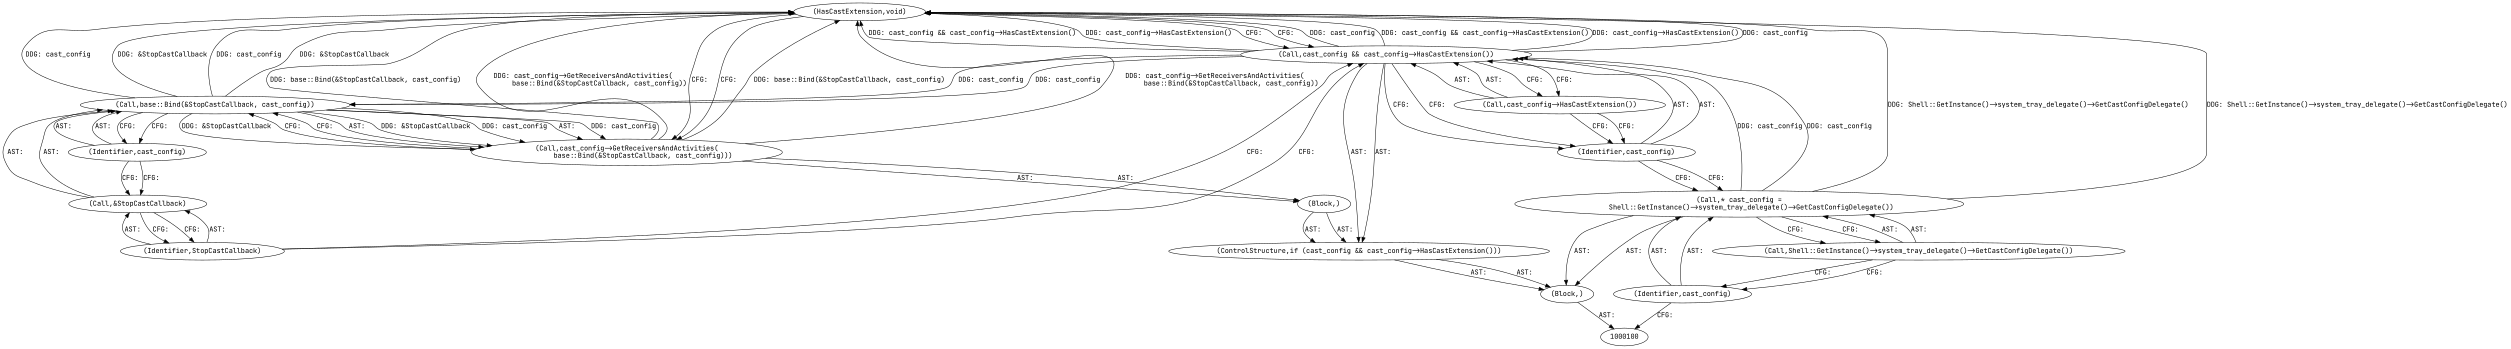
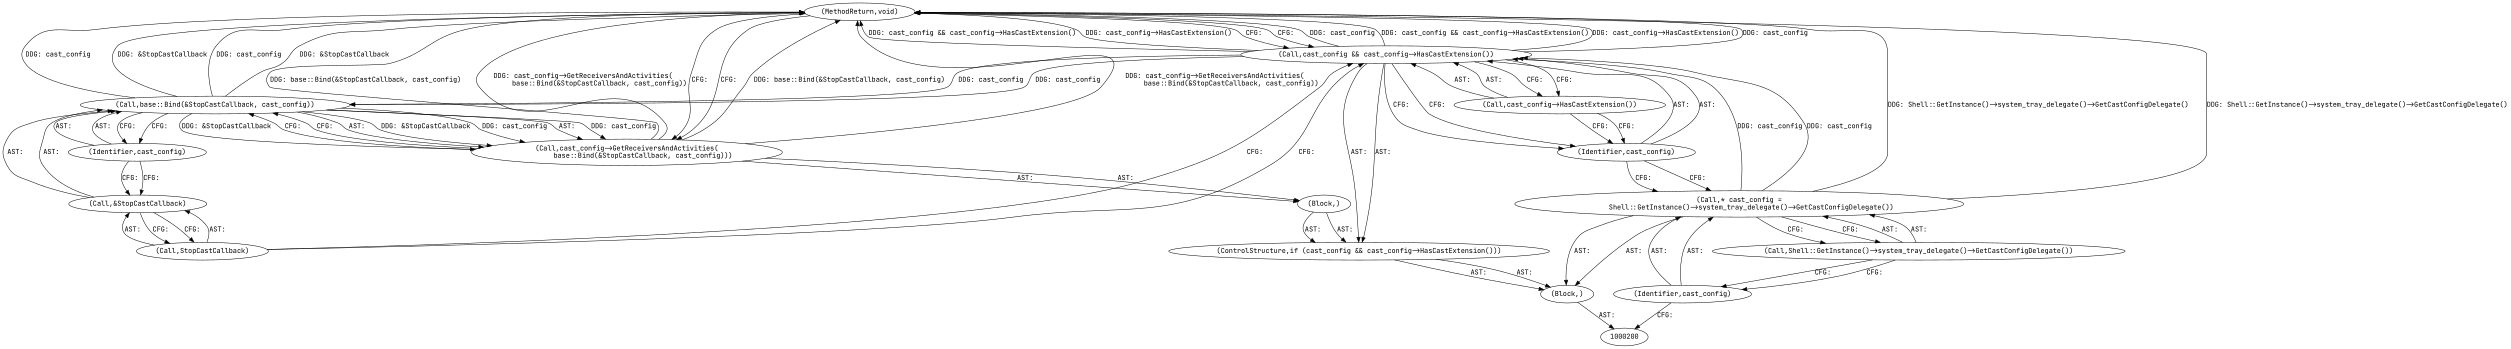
(860, 12) -> (860, 12)
(202, 251) -> (202, 251)
(1624, 337) -> (1624, 337)
